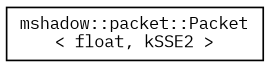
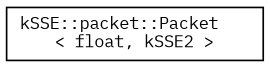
(135, 34) -> (135, 34)
